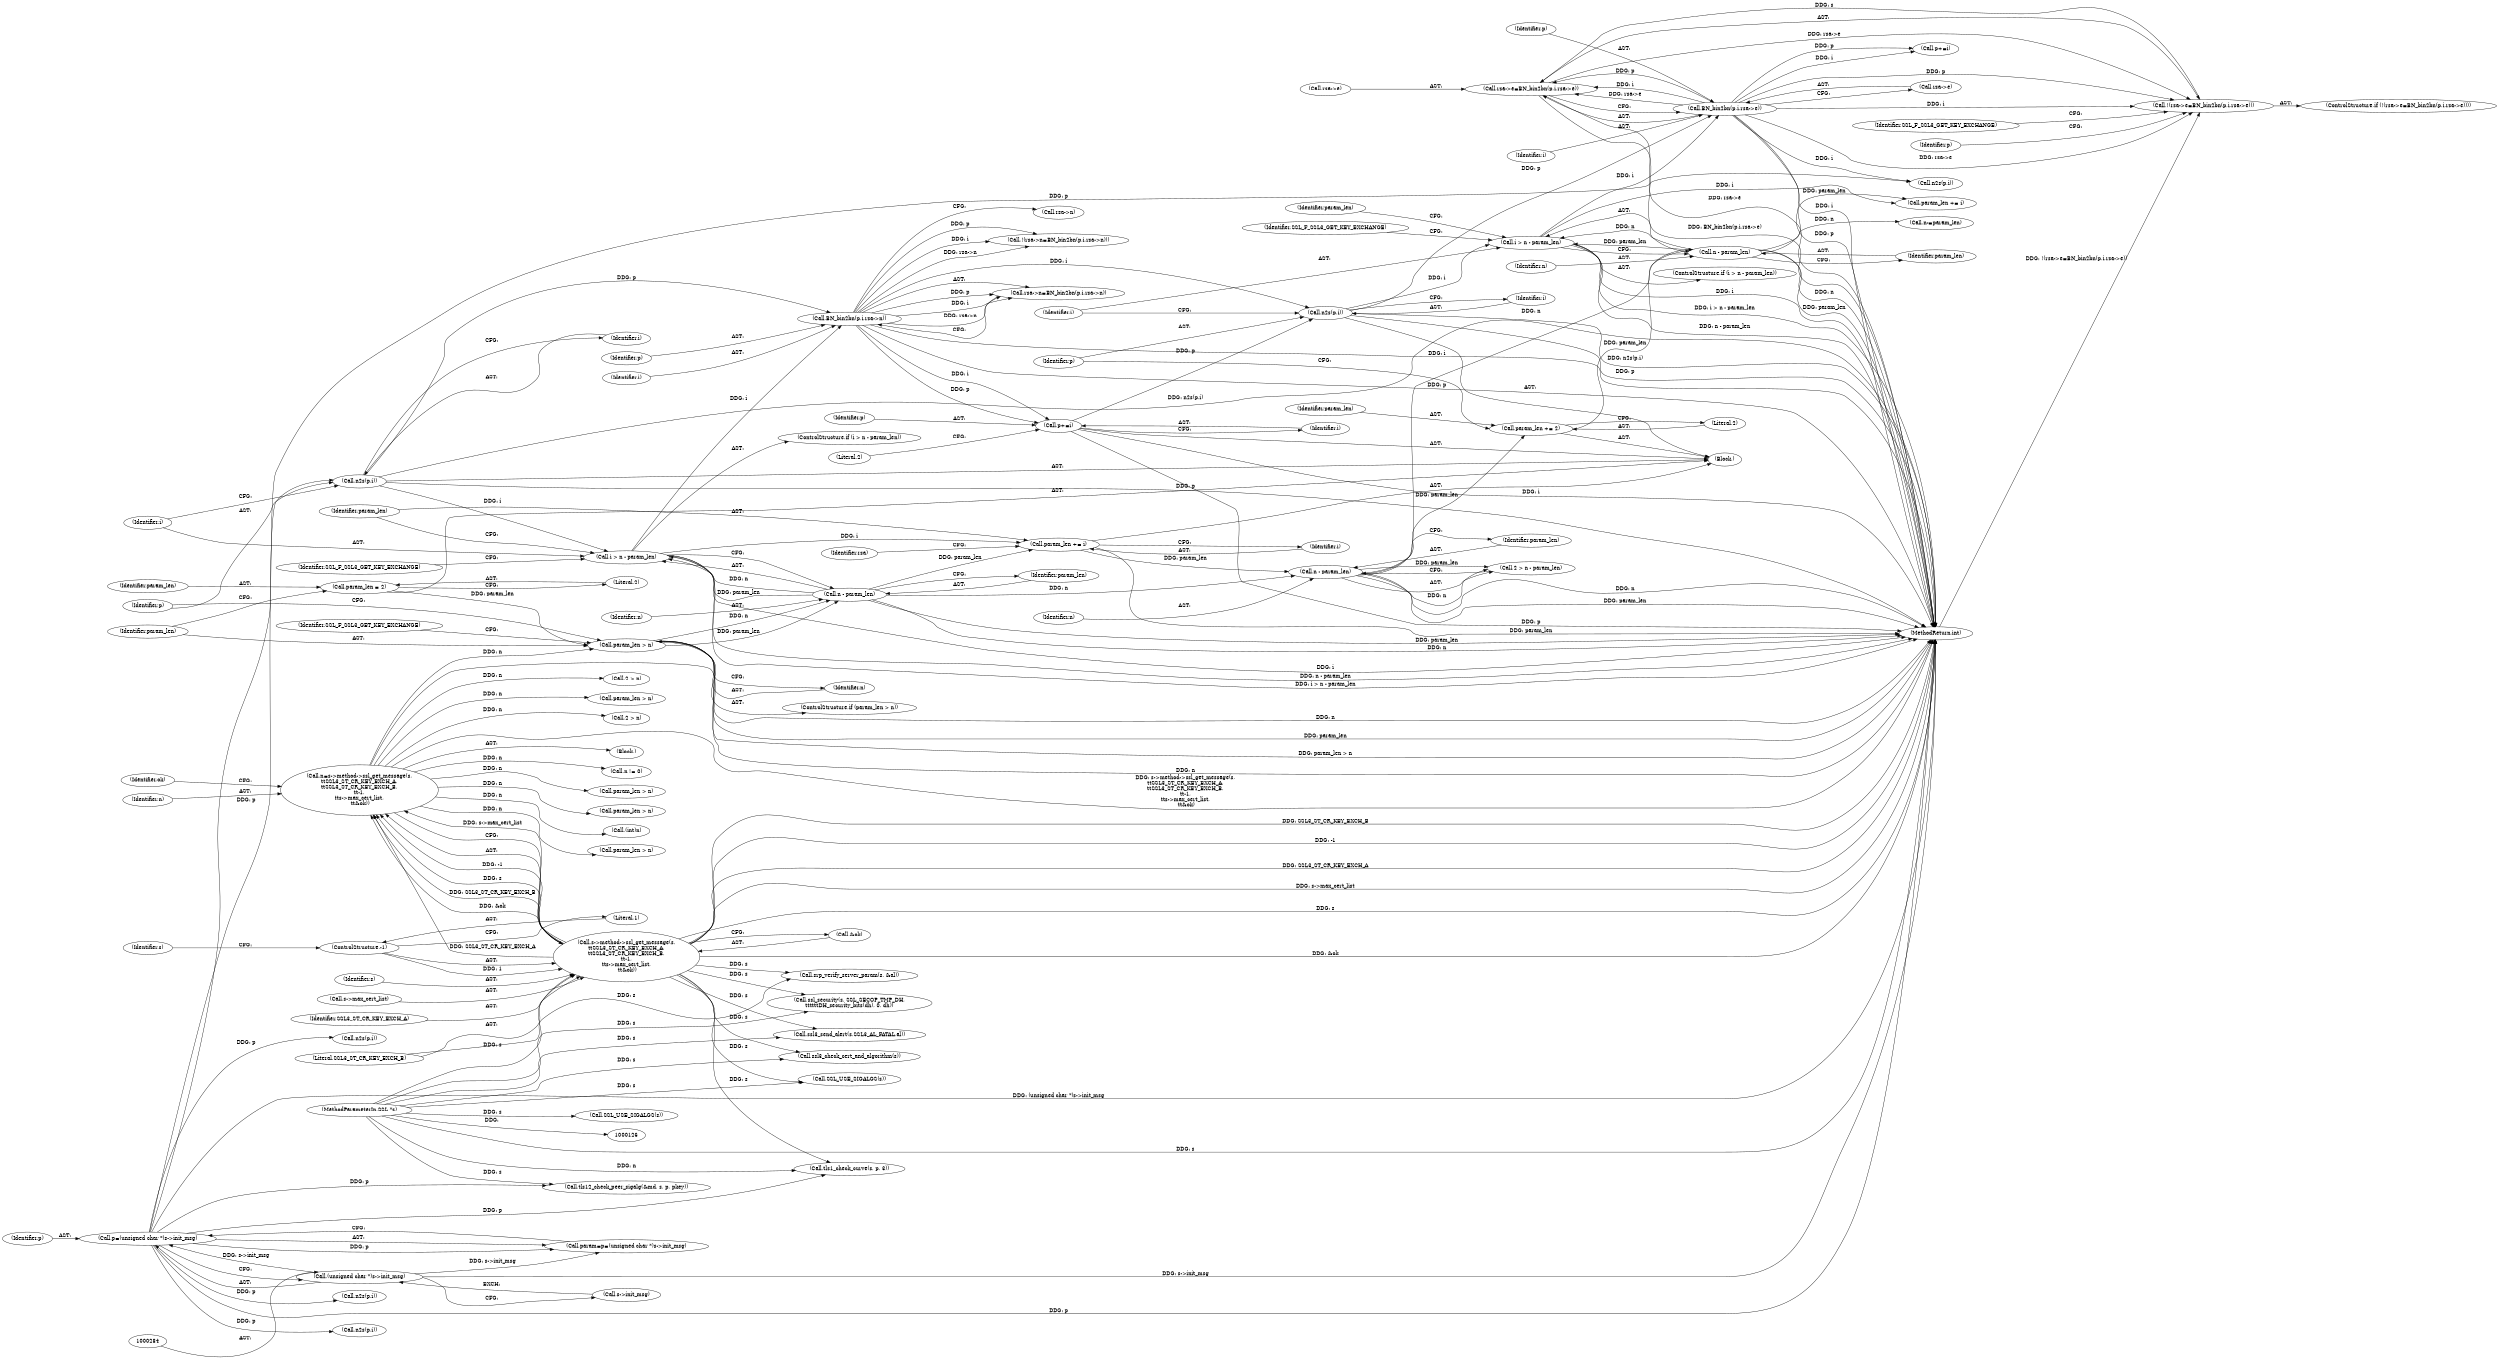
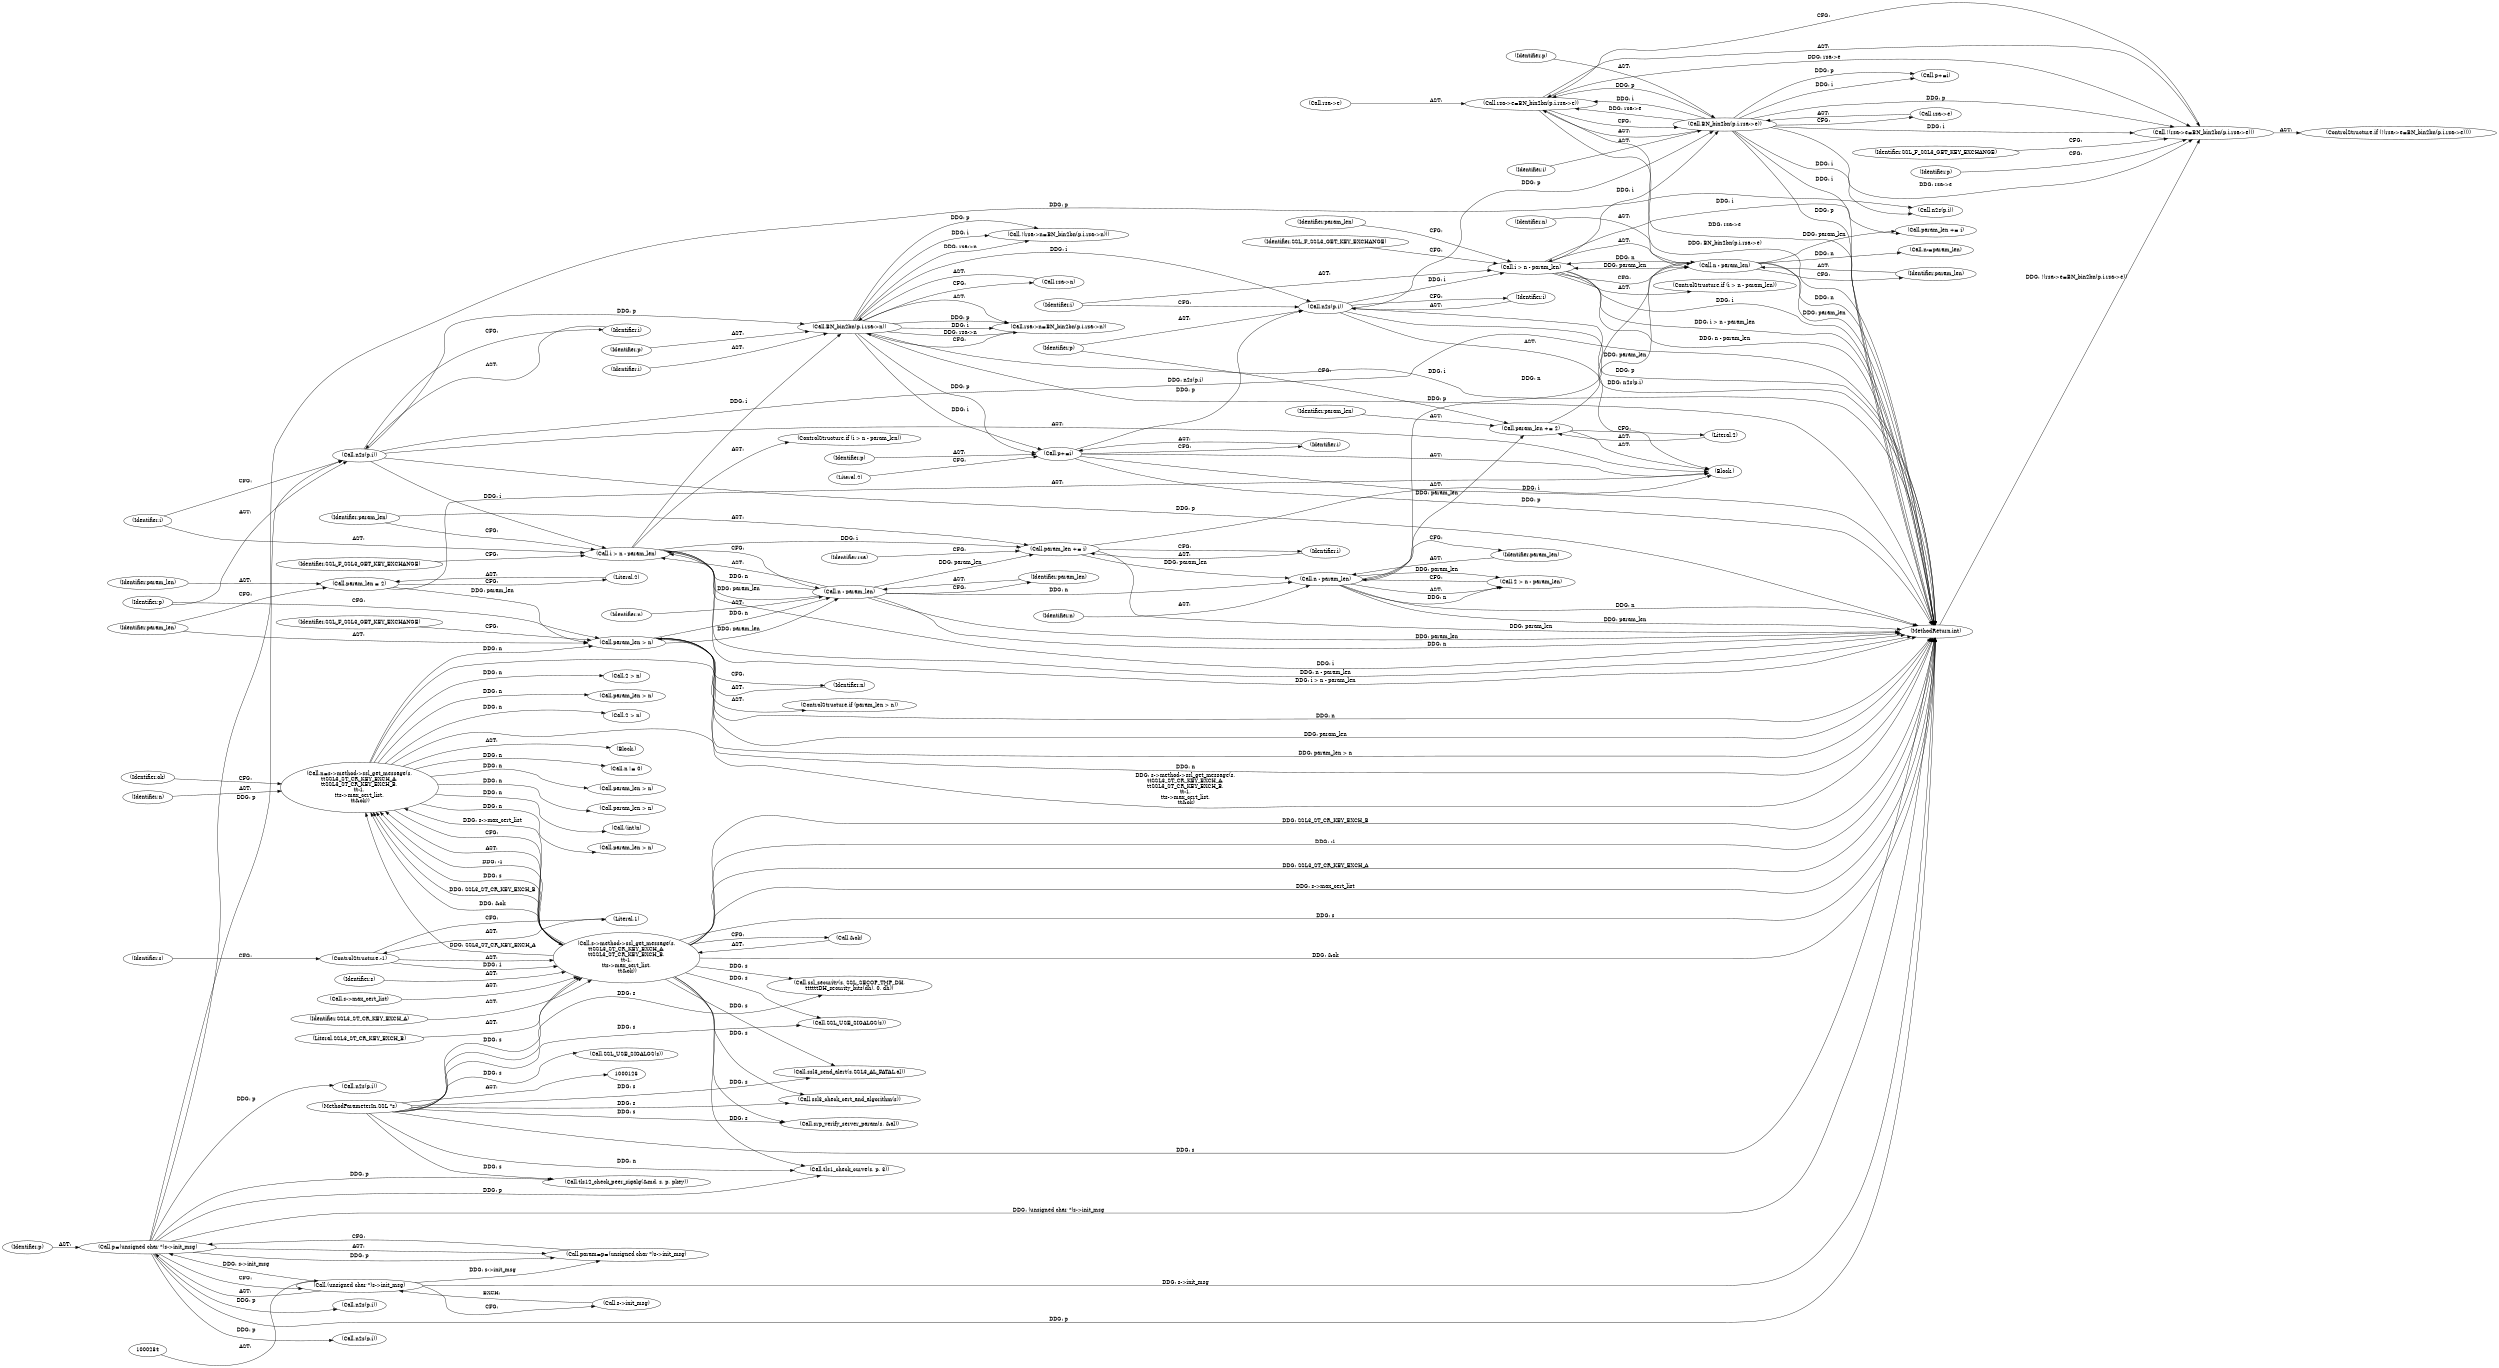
(1824, 5) -> (1824, 16)
none -> (945, 278)
(594, 999) -> (594, 1117)
(493, 1121) -> (493, 1087)
